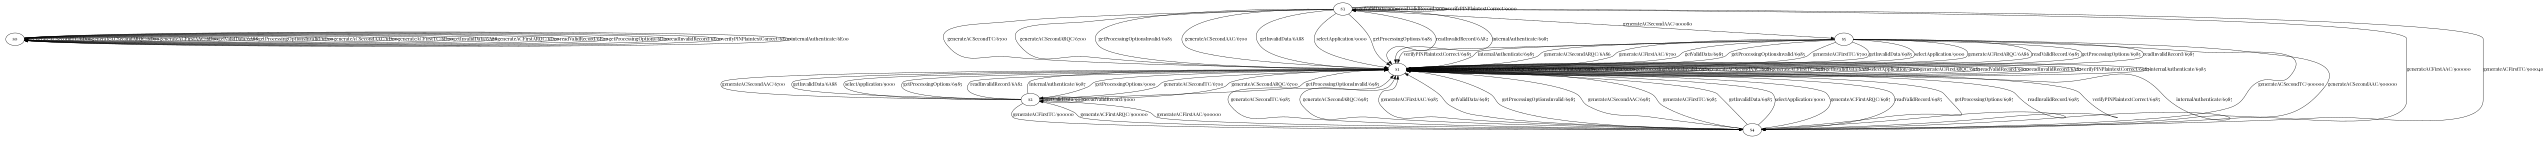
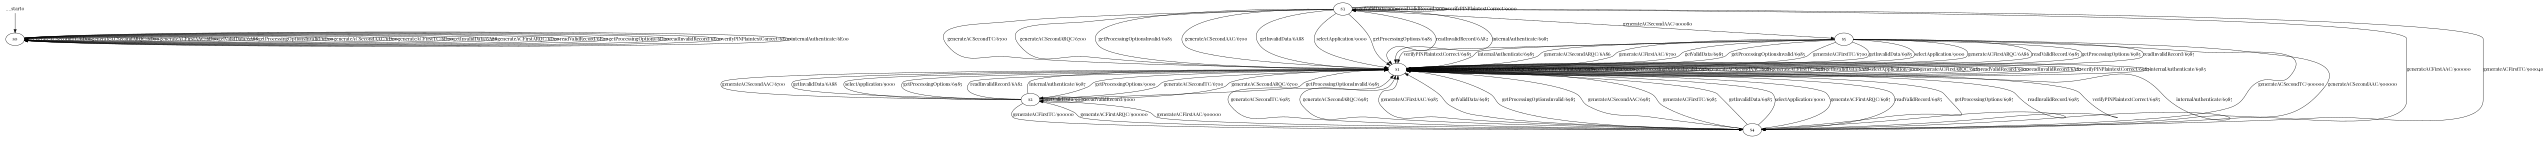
none -> (15, 9)
